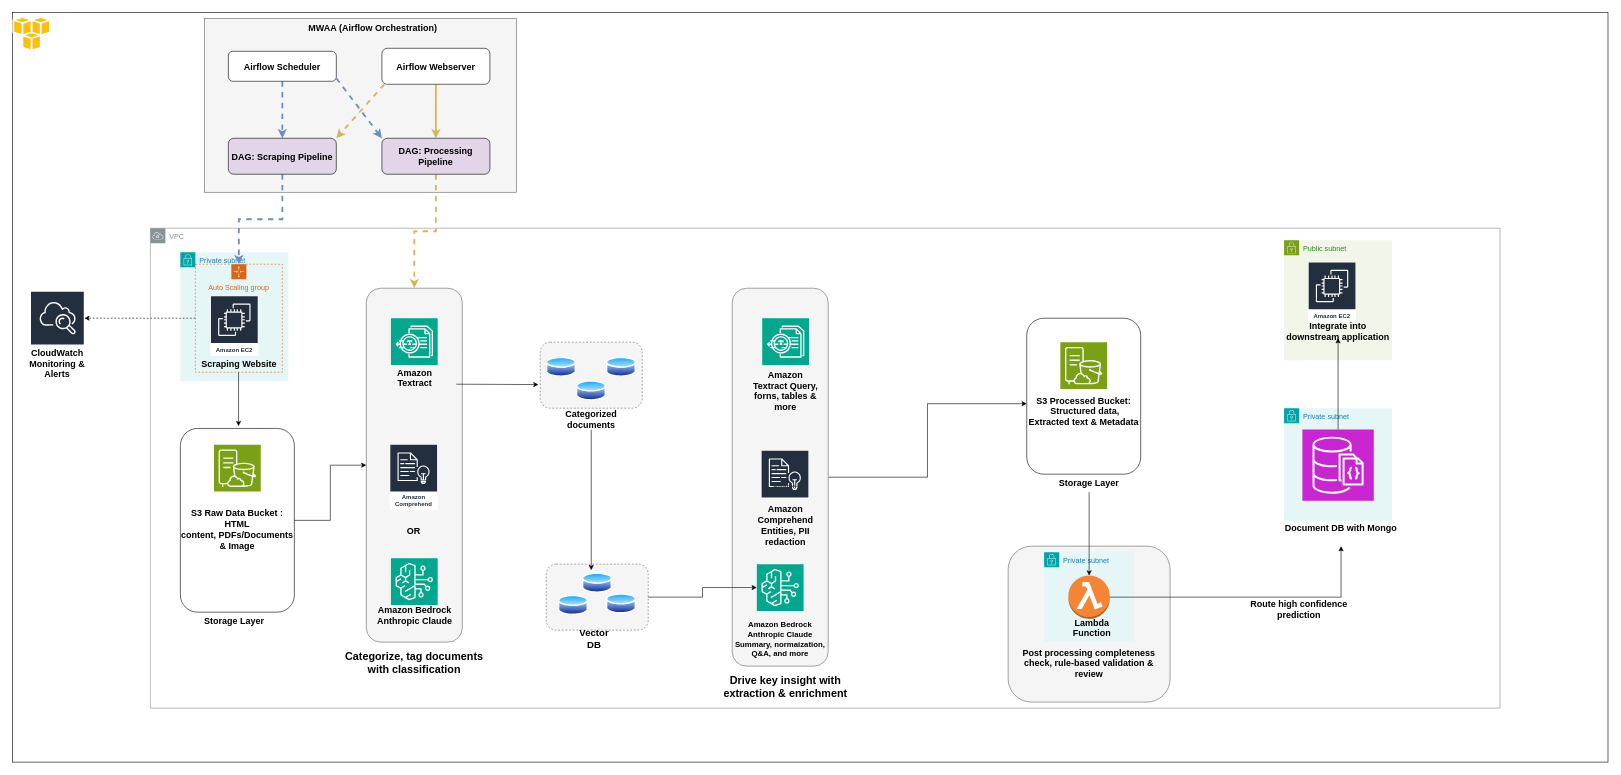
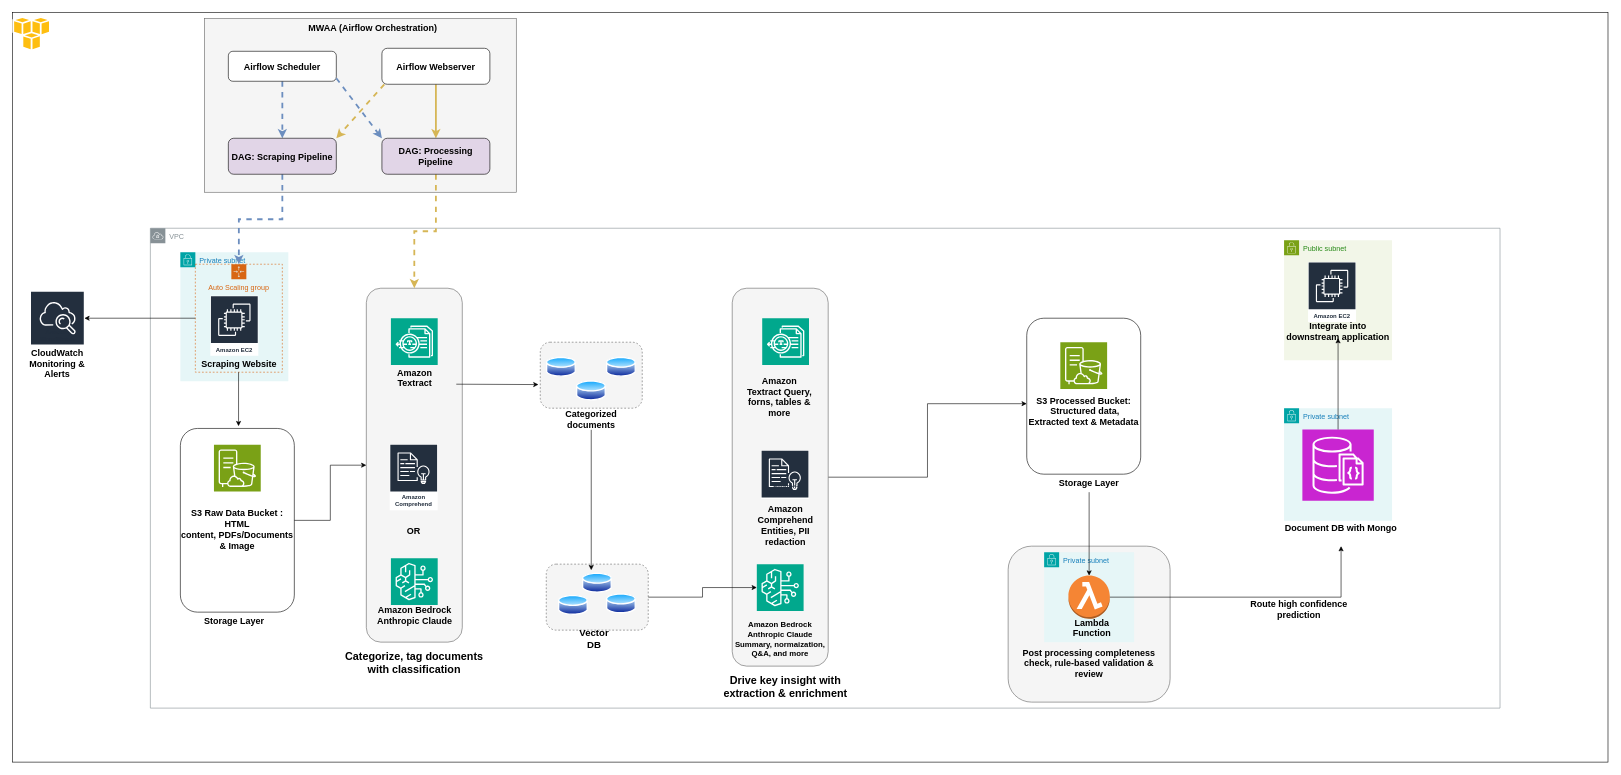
(142, 318) -> (142, 318)
(786, 391) -> (780, 397)
